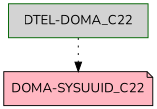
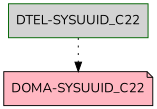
(78, 21) -> (78, 21)
